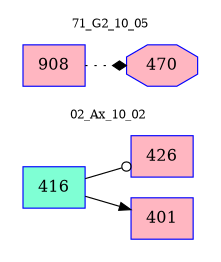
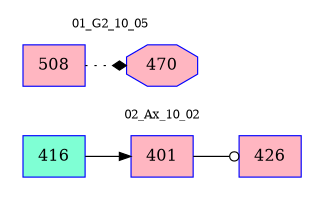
(110, 25) -> (110, 25)
(54, 66) -> (54, 66)
(104, 173) -> (211, 156)
